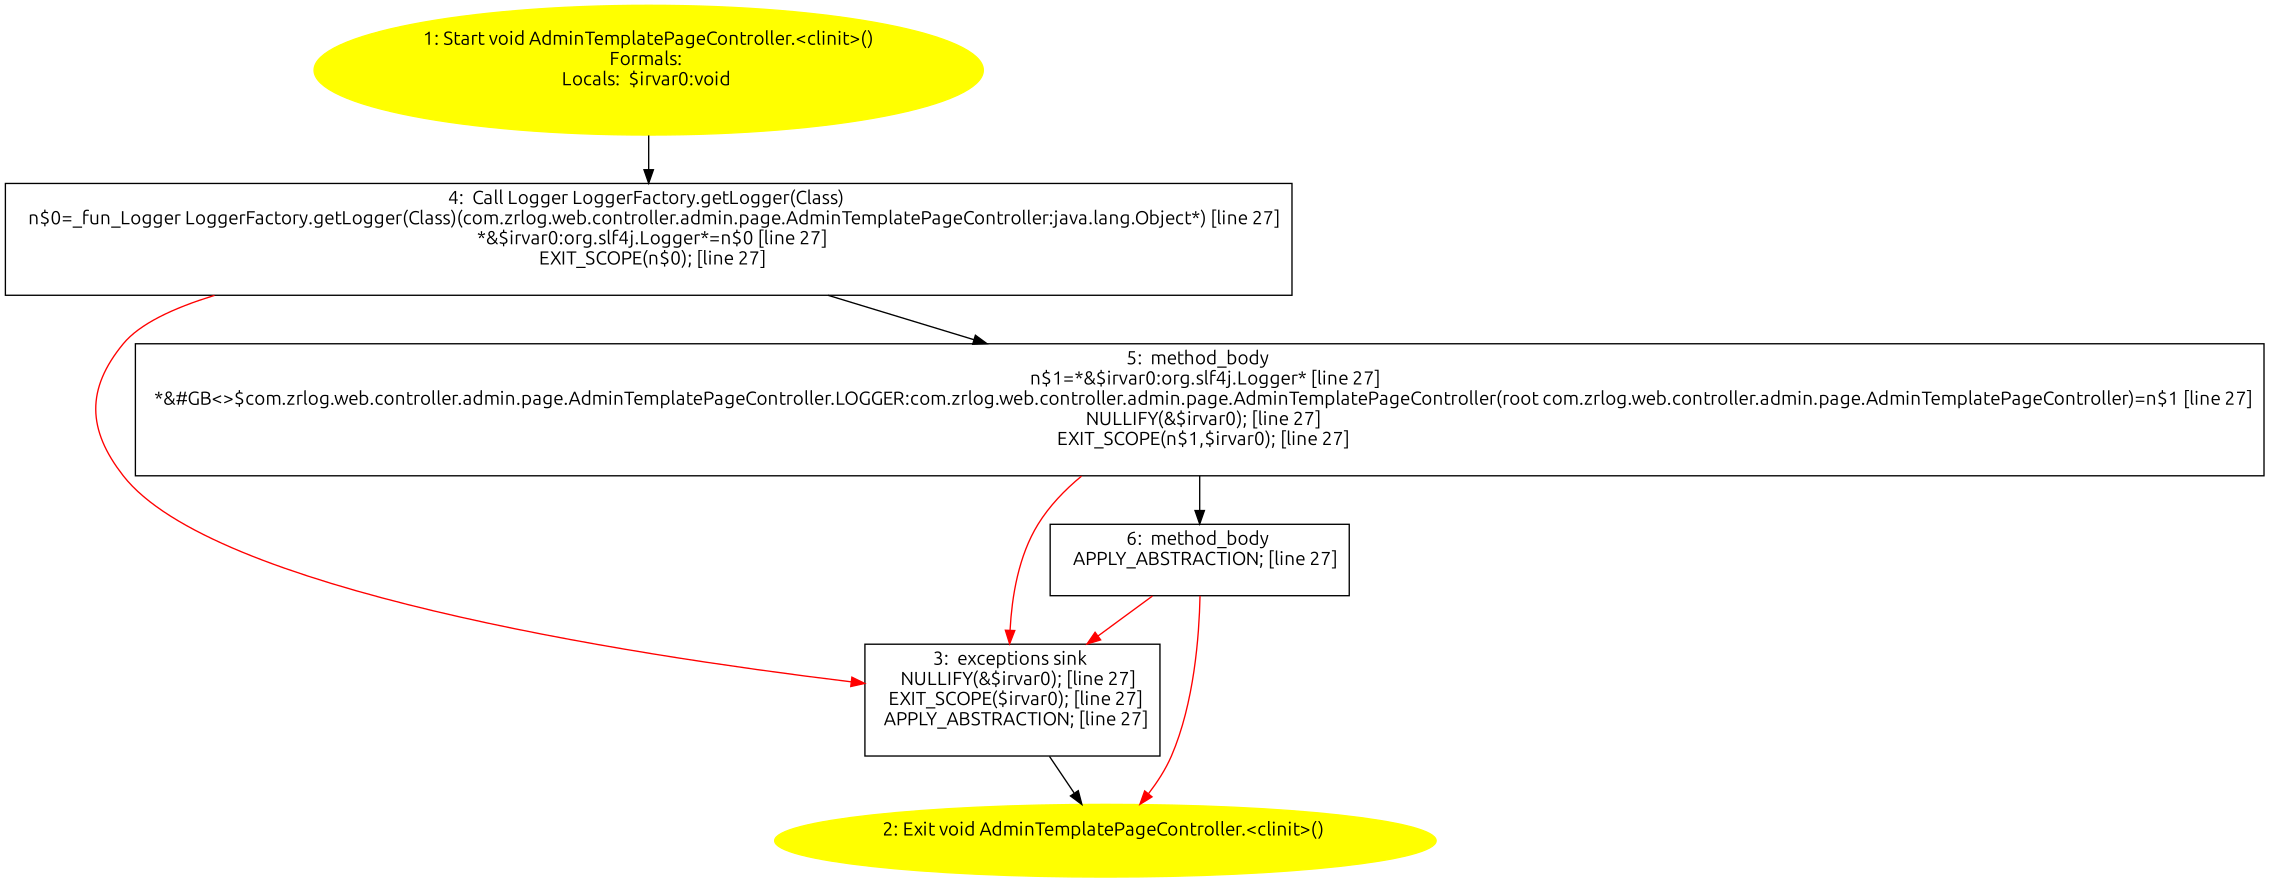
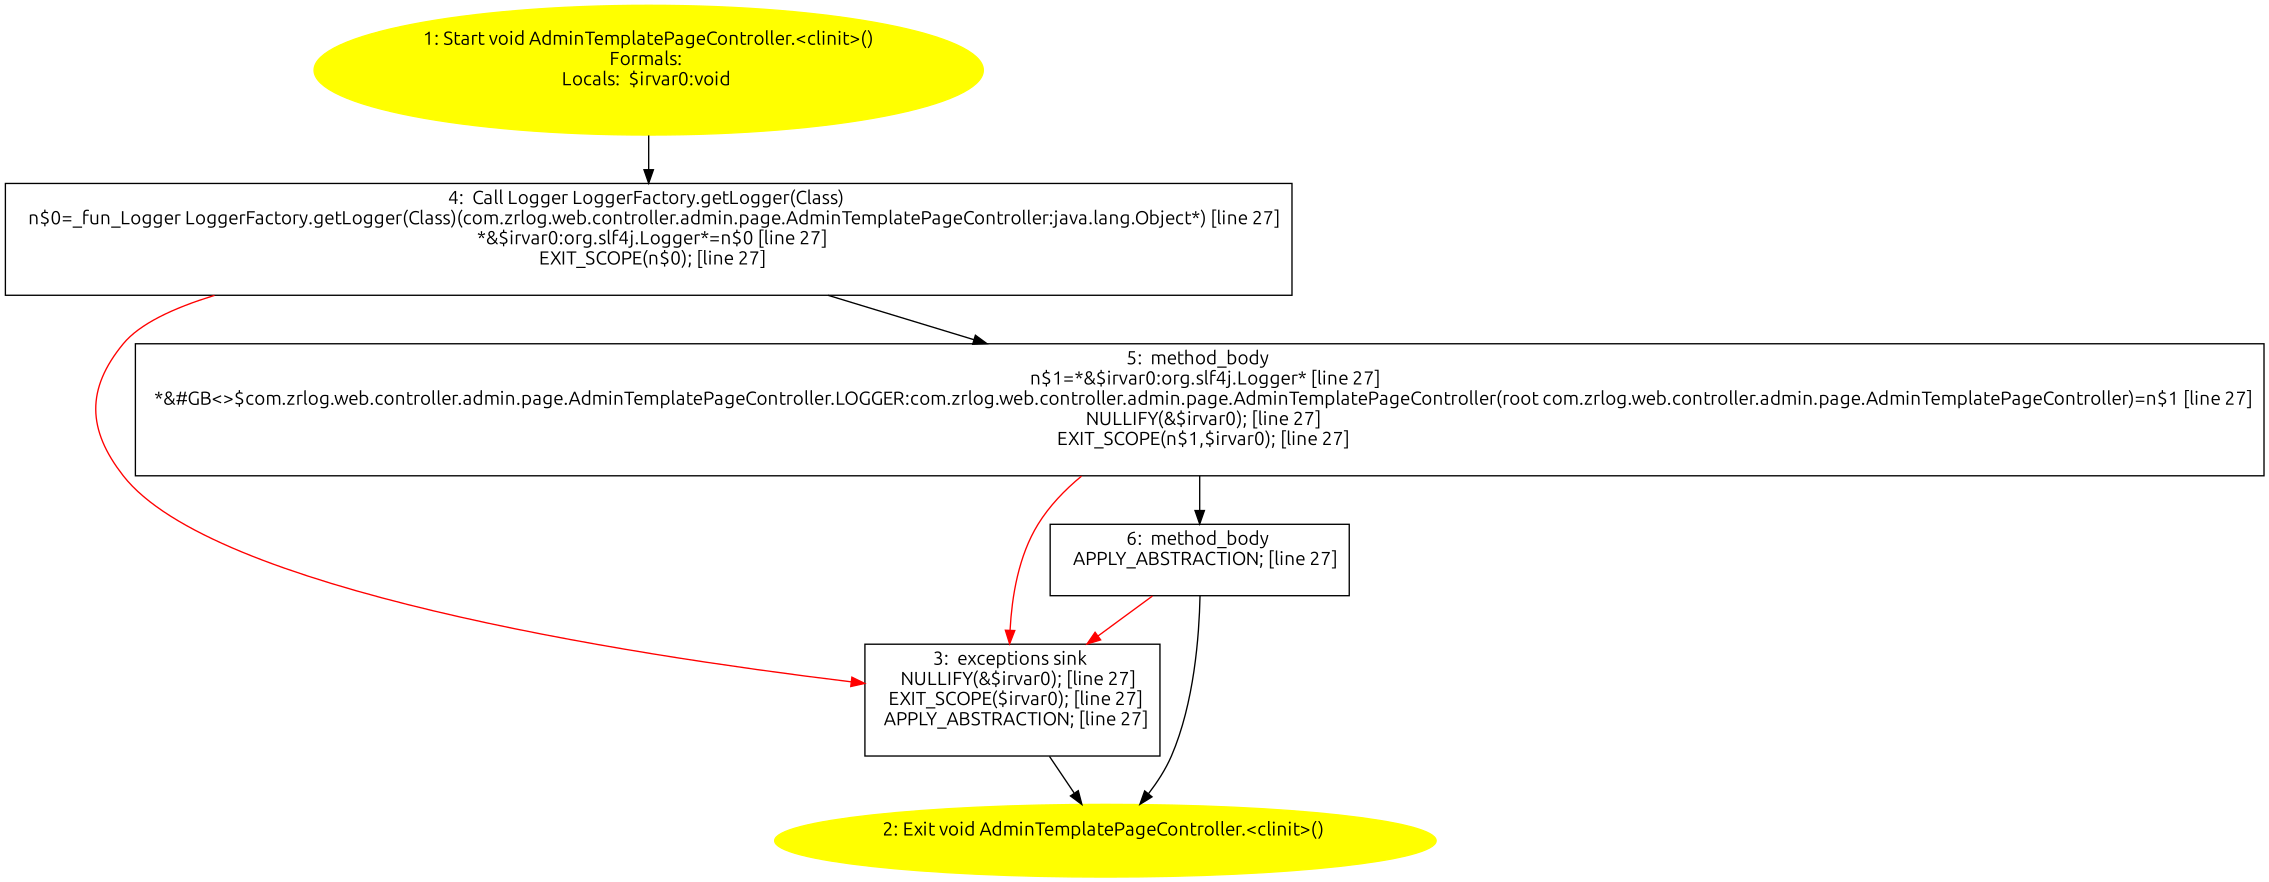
(1189, 699) -> (1189, 699)
